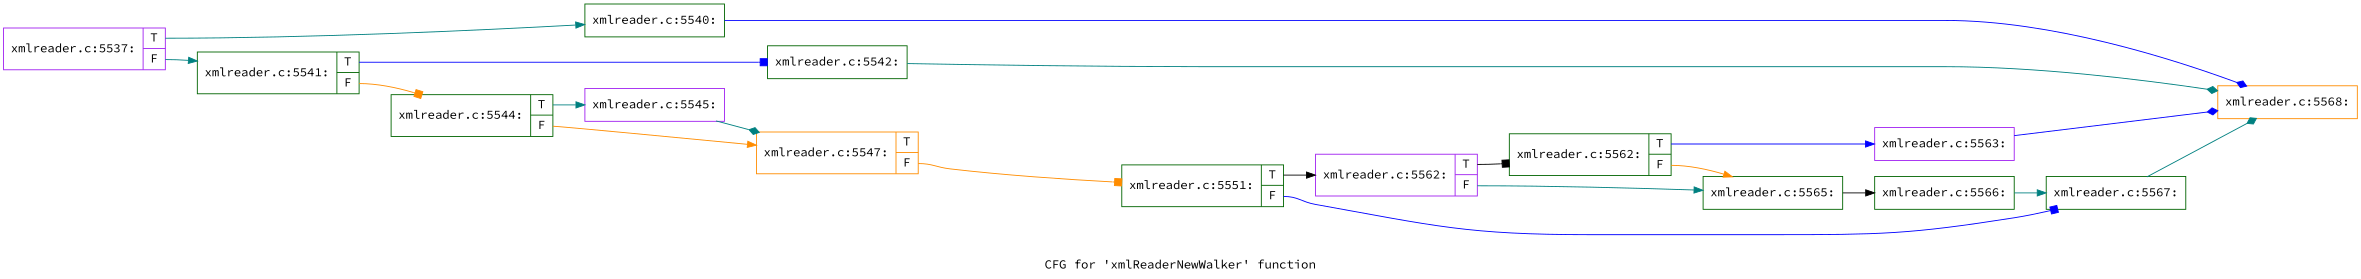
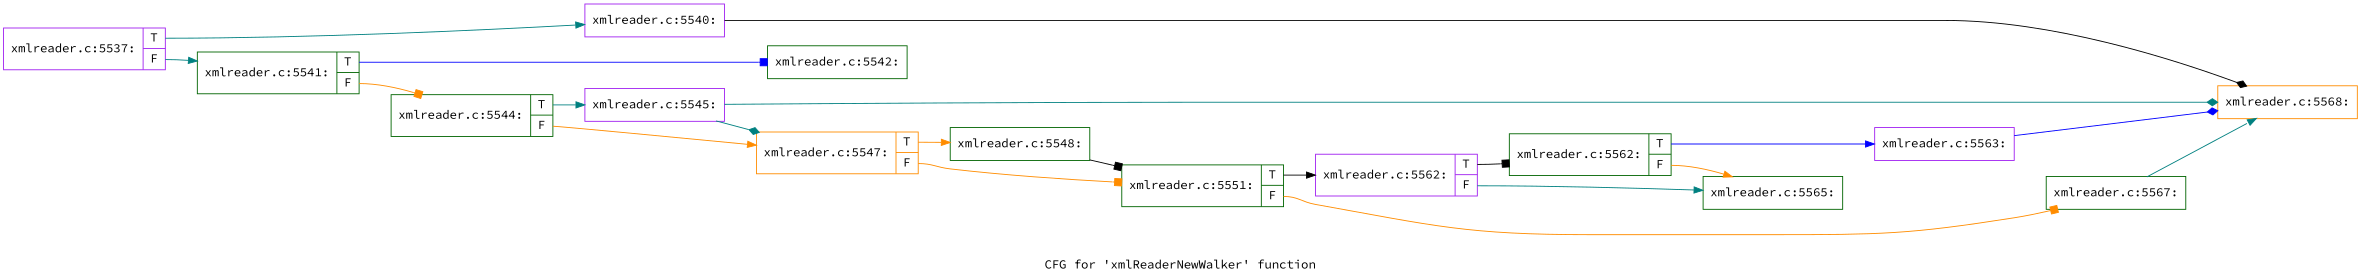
(655, 20) -> (655, 20)
(1485, 20) -> (1485, 20)
(1558, 67) -> (1466, 102)
none -> (1020, 144)
(2197, 150) -> (2197, 150)
(1944, 193) -> none
(1665, 235) -> (1665, 235)
